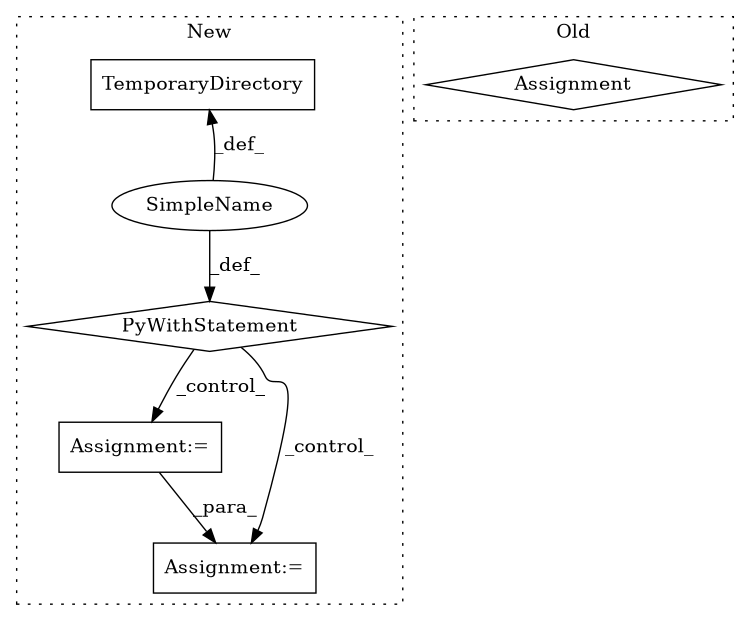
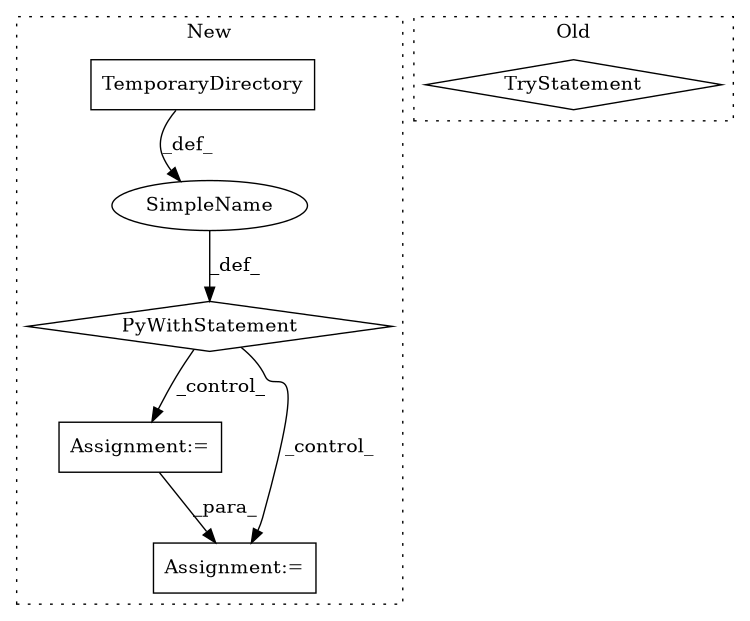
(574, 85) -> (574, 85)
(215, 152) -> (161, 140)
